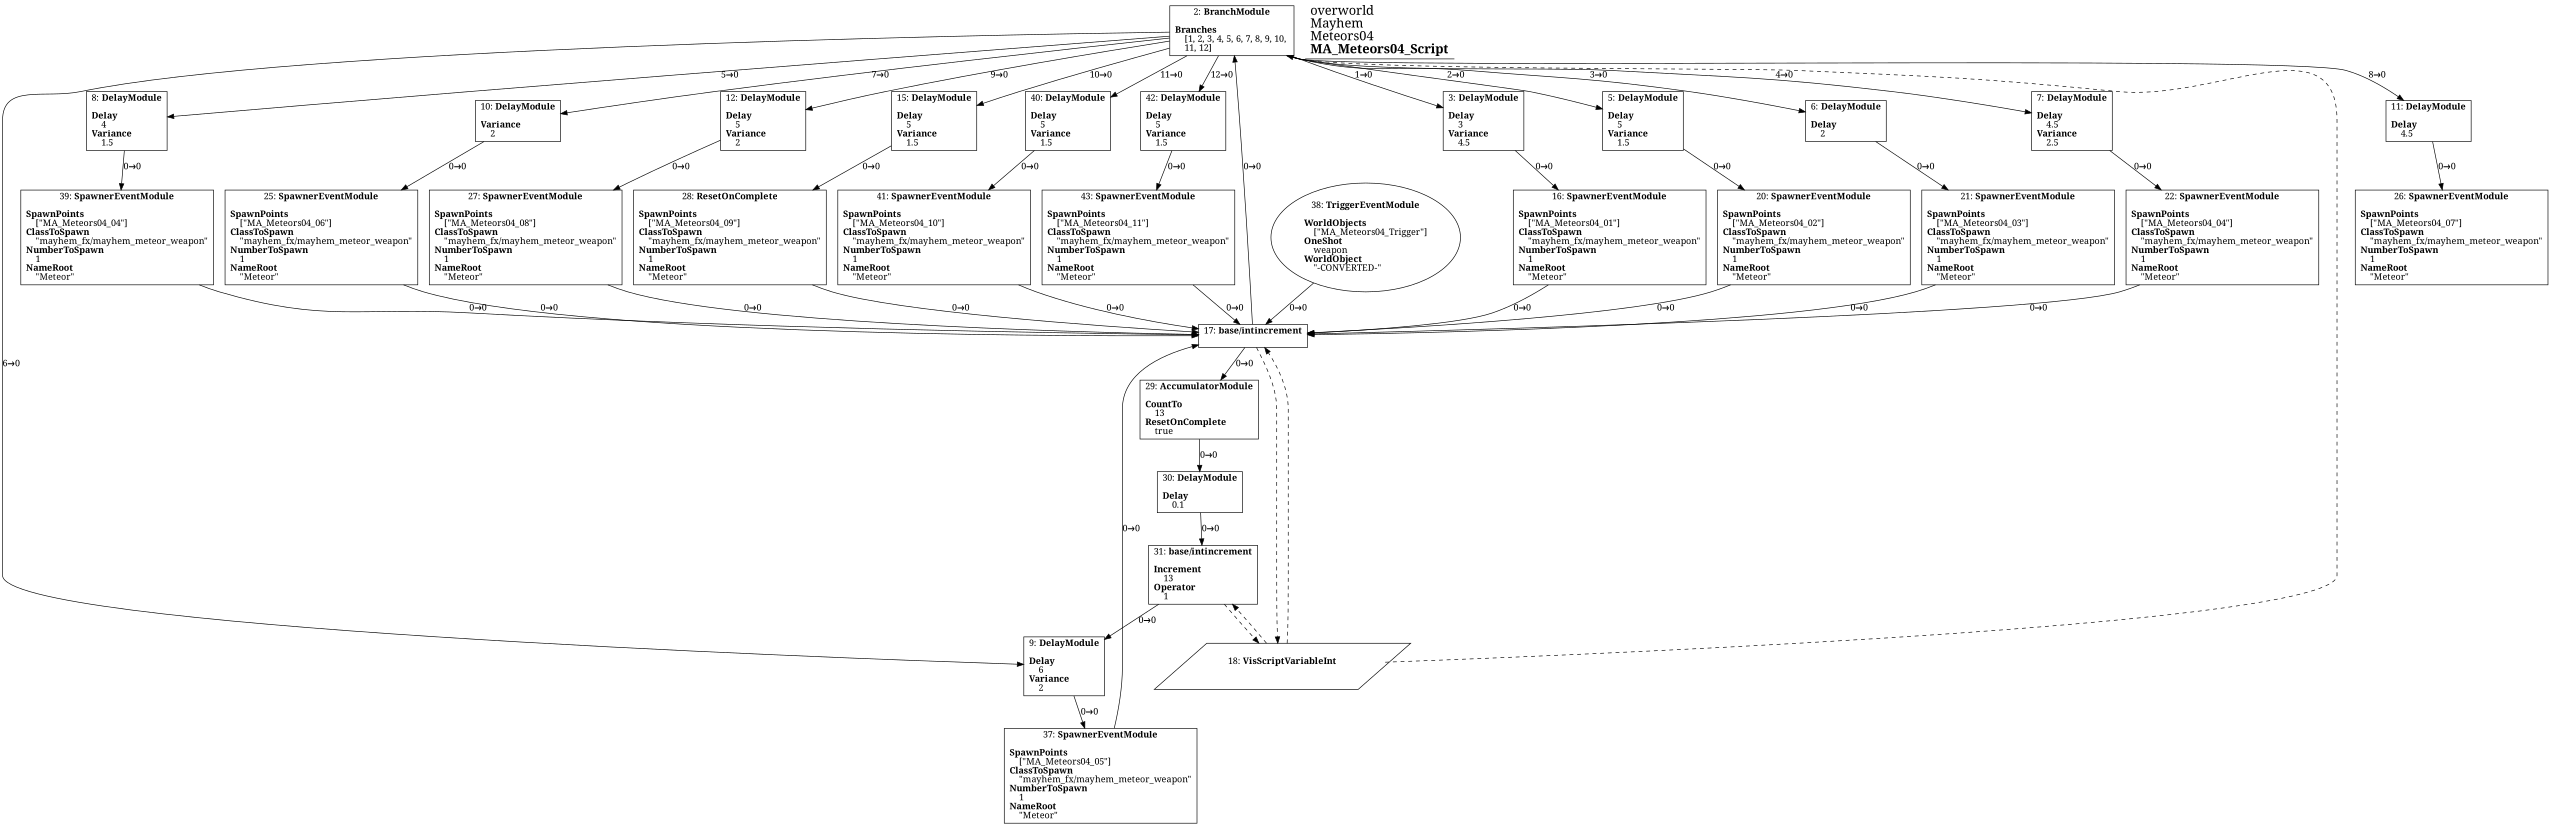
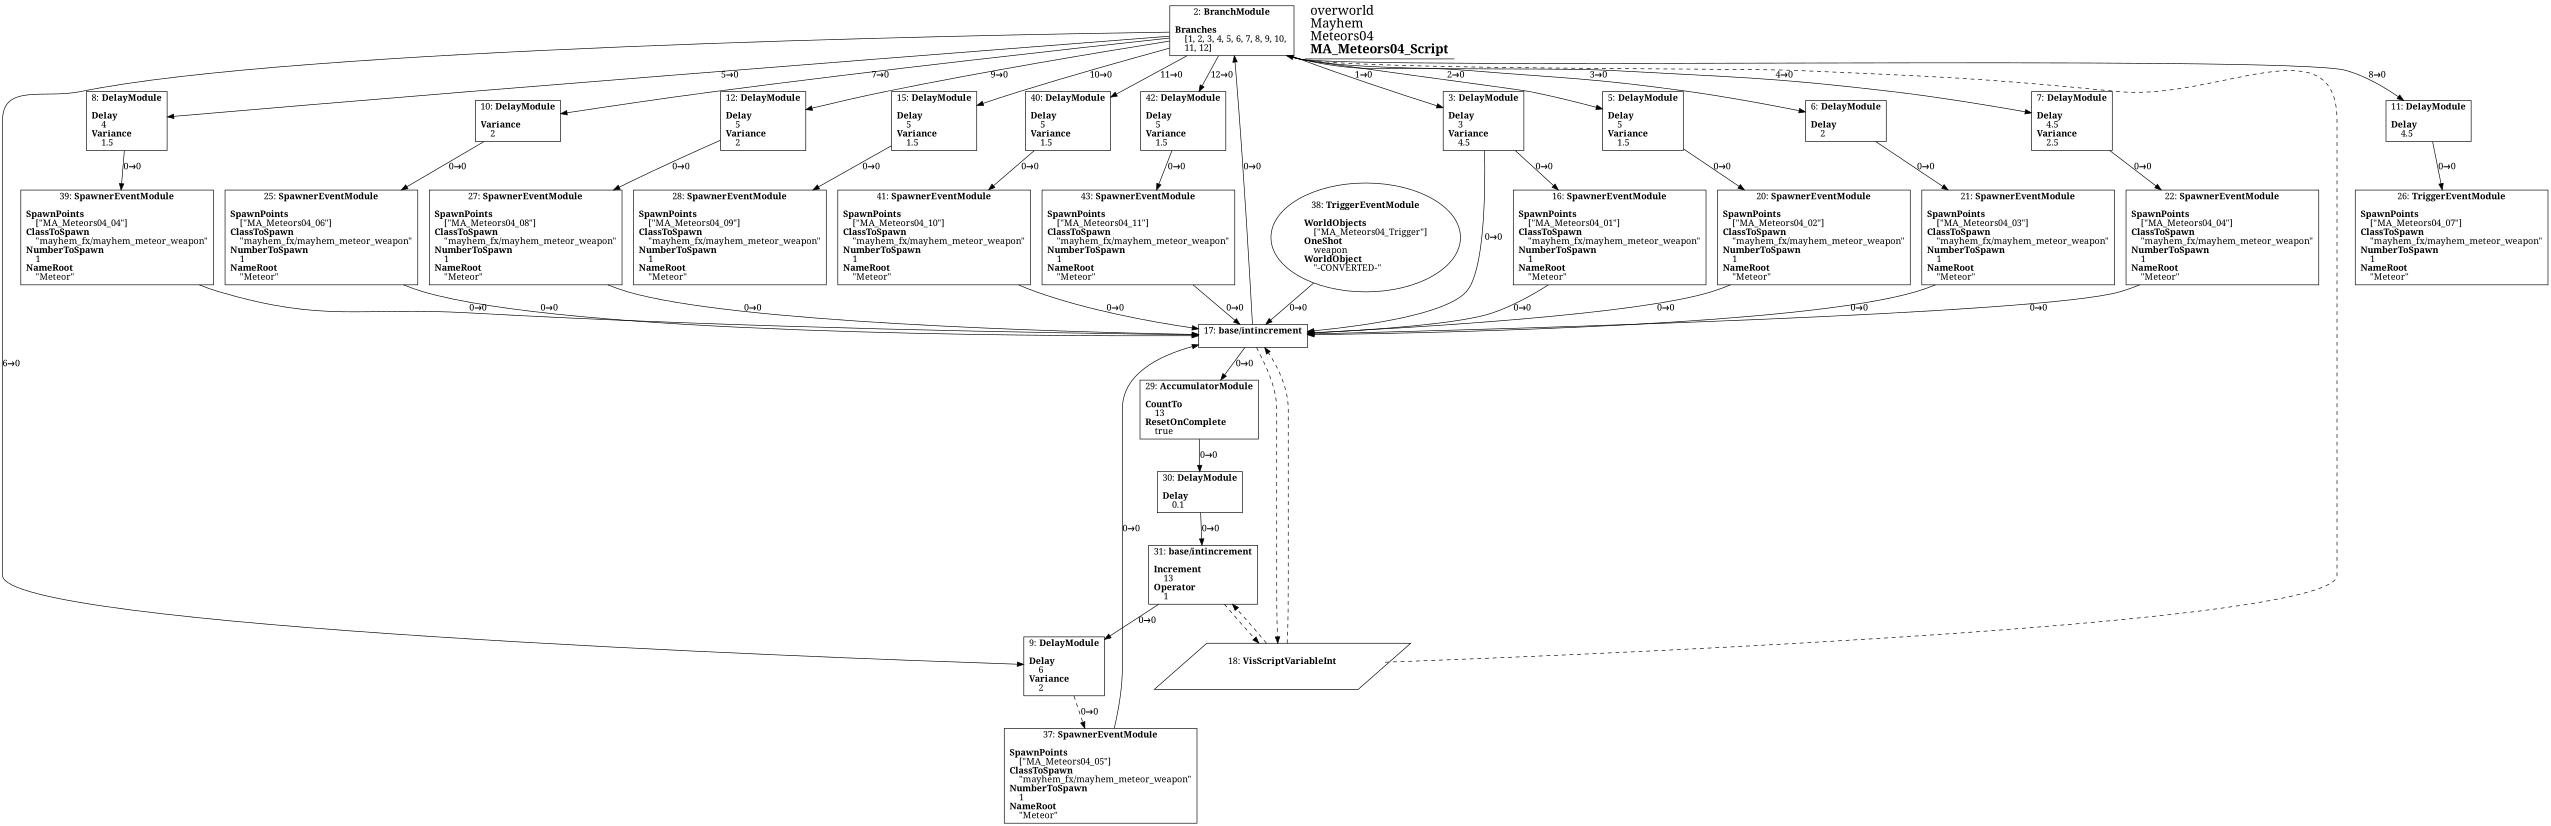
(737, 196) -> (737, 196)
(2459, 196) -> (2459, 196)
(1001, 317) -> (1460, 296)
(1078, 709) -> (1078, 709)
